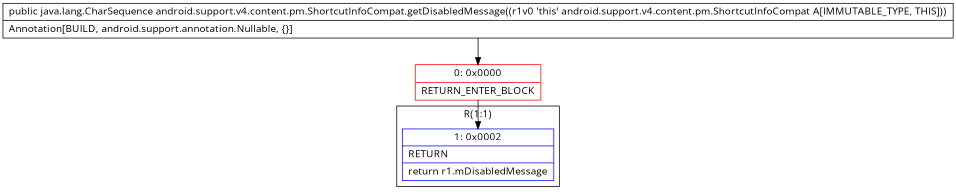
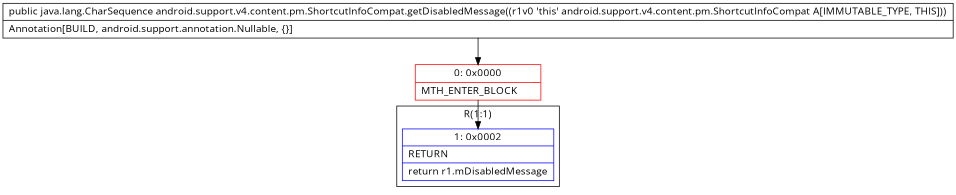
(478, 91) -> (469, 91)
